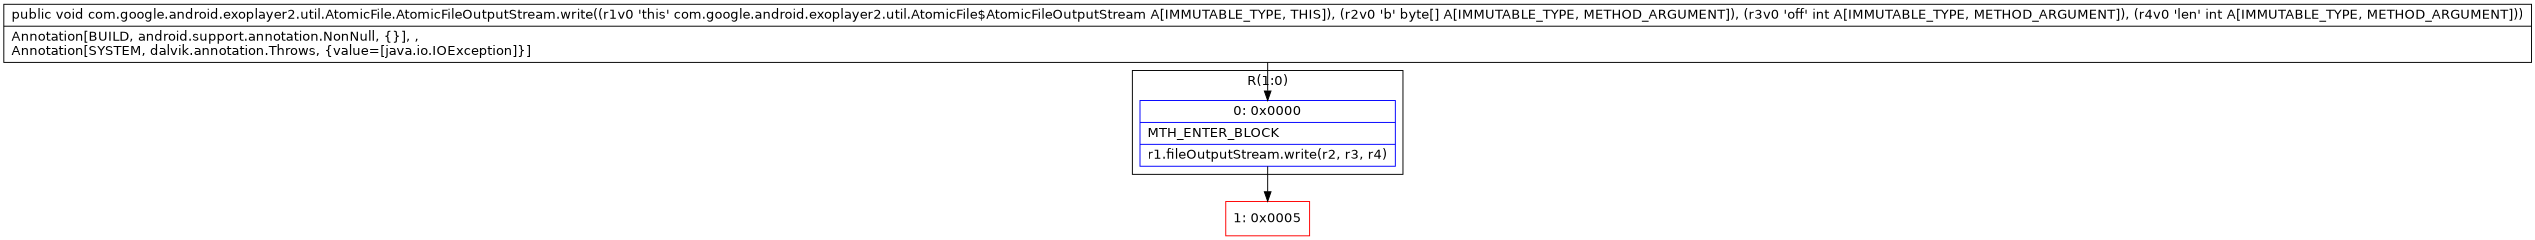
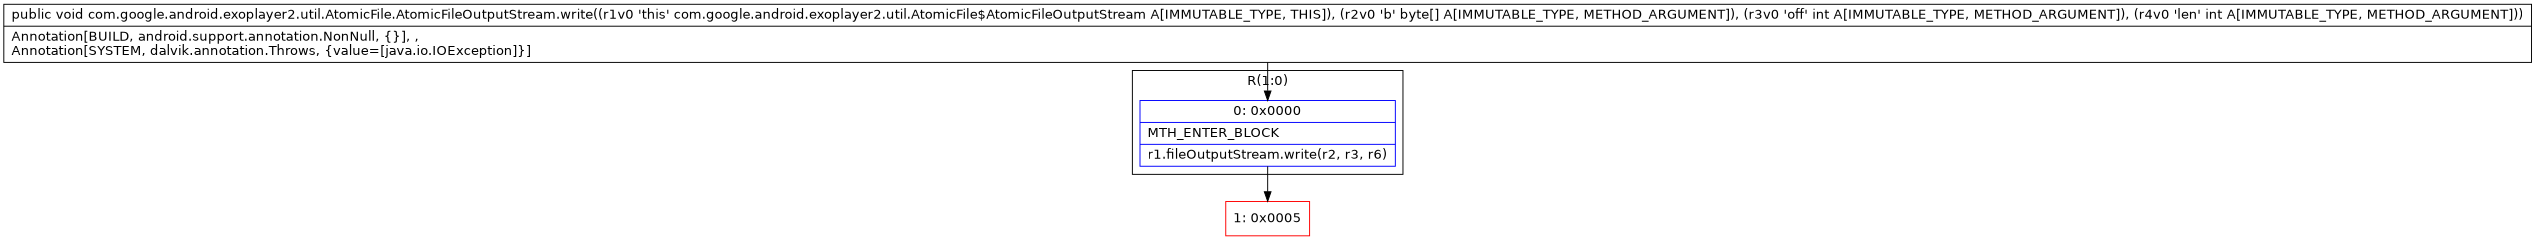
(1268, 155) -> (1268, 155)
